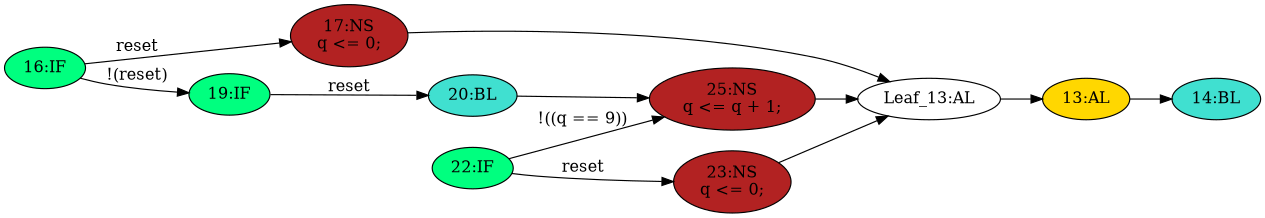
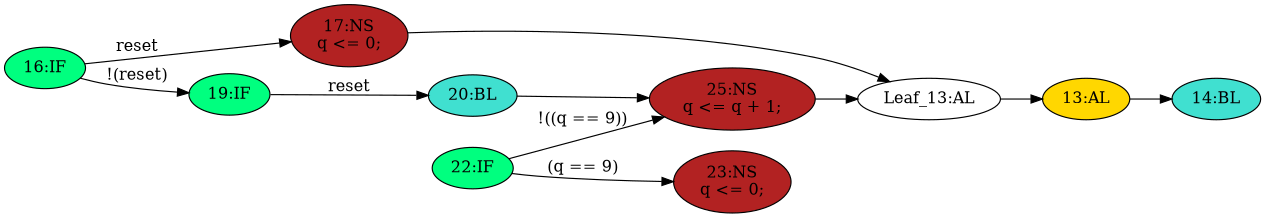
(828, 142) -> none
(583, 168) -> (583, 168)
